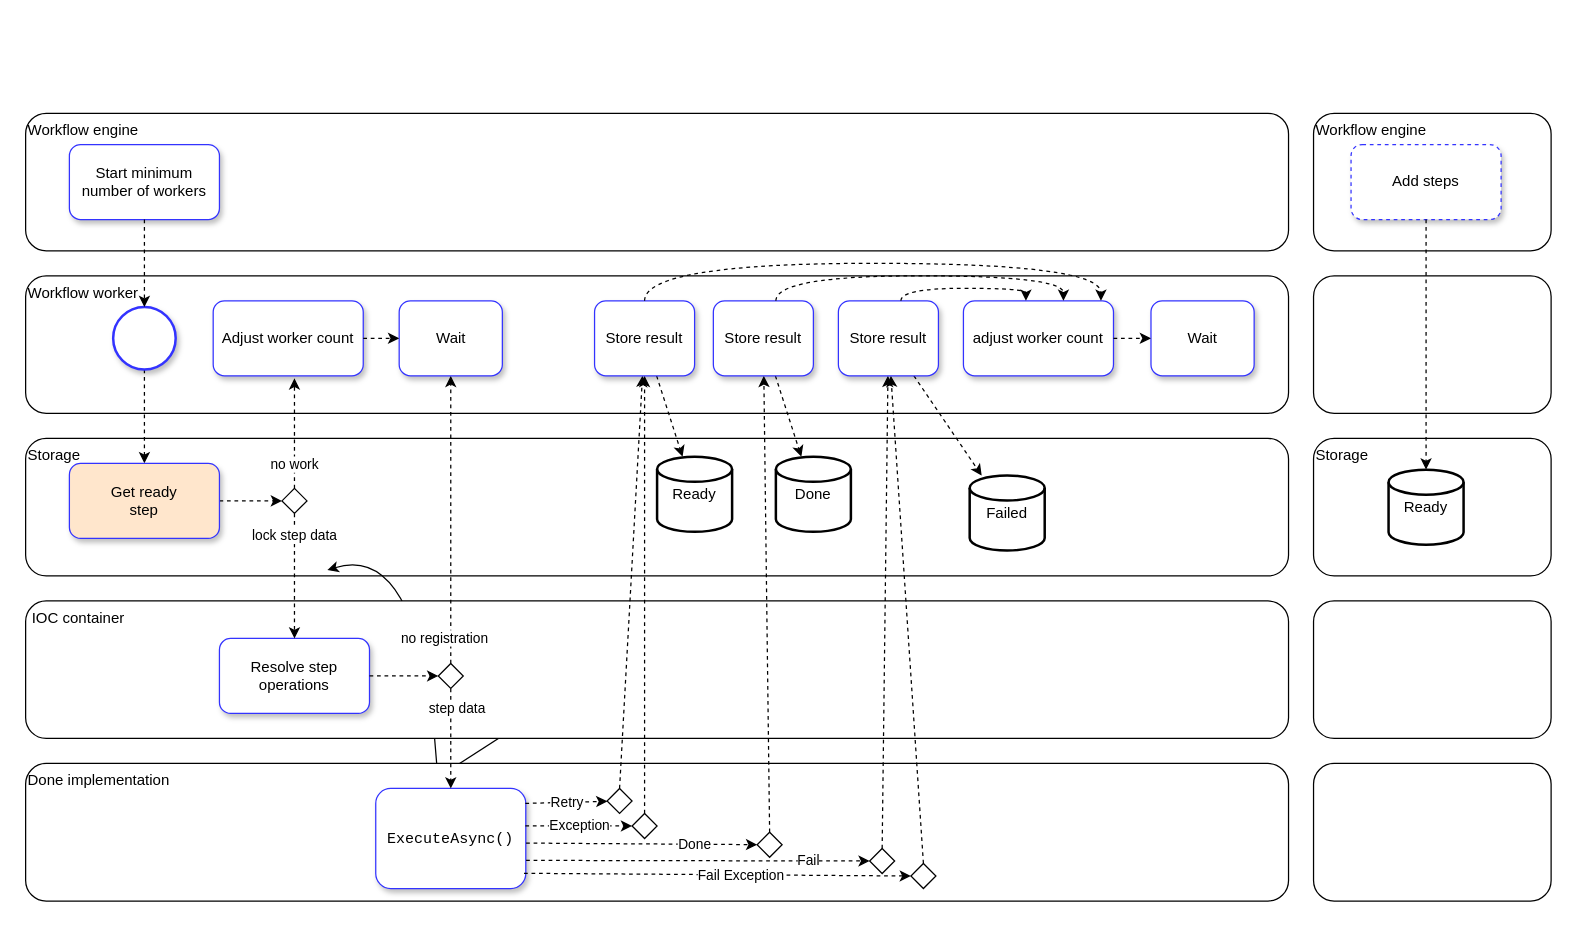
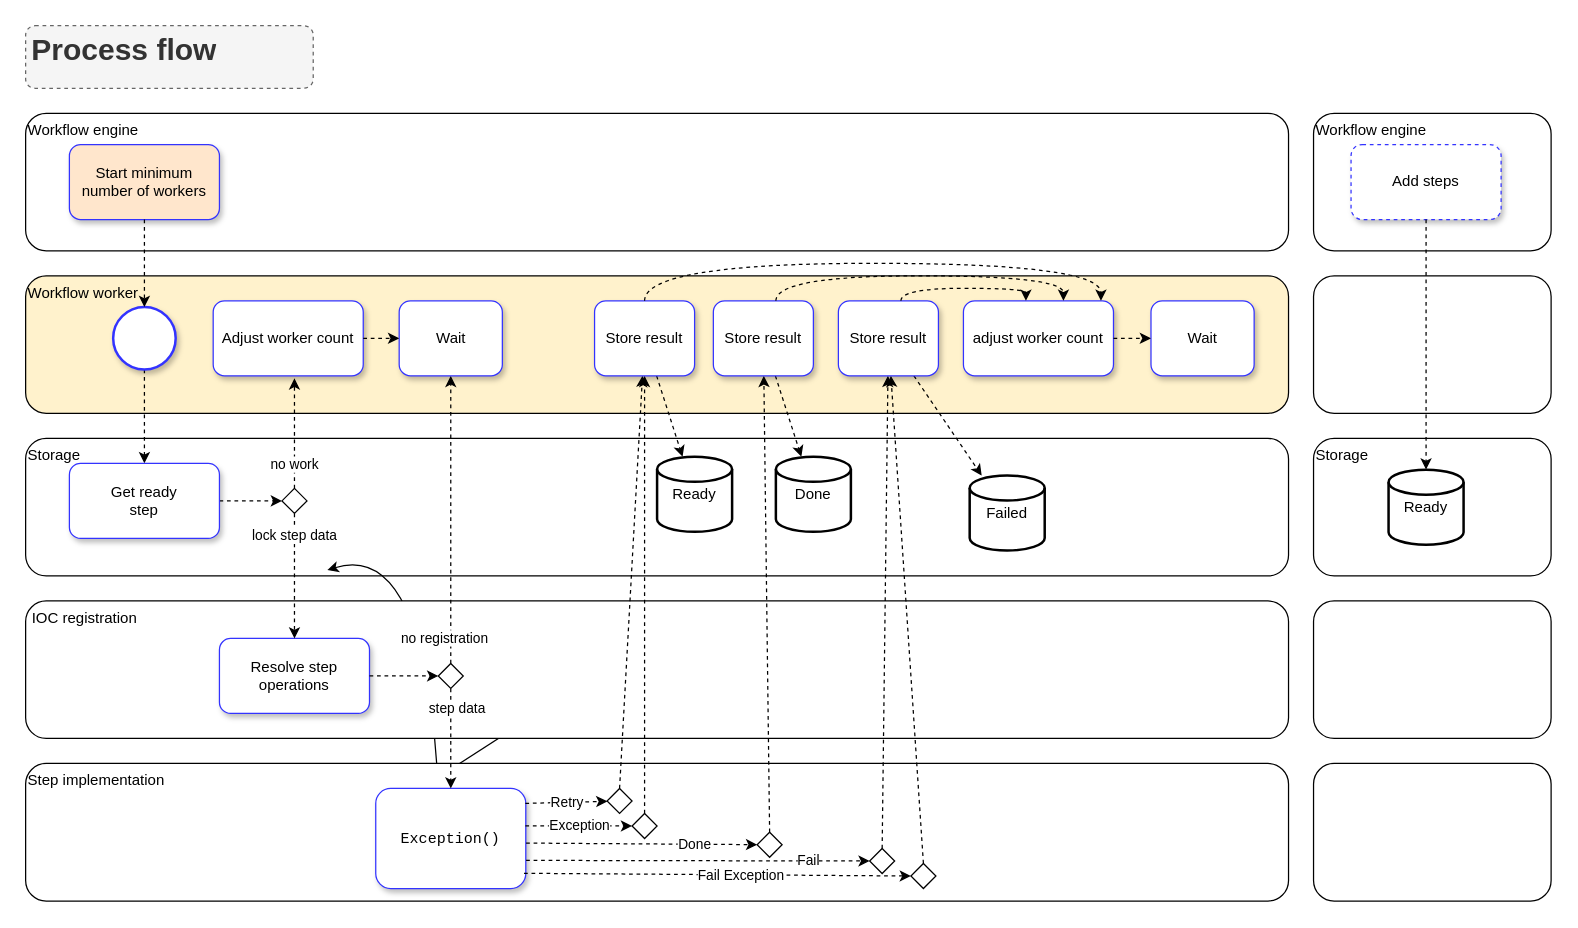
none -> (169, 57)
(144, 182) -> (144, 182)
(87, 293) -> (87, 293)
(144, 501) -> (144, 501)
(79, 618) -> (89, 618)
(100, 781) -> (100, 781)
(451, 838) -> (451, 838)
